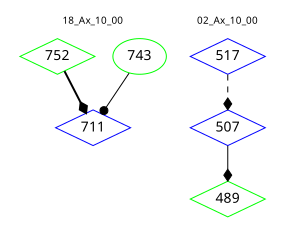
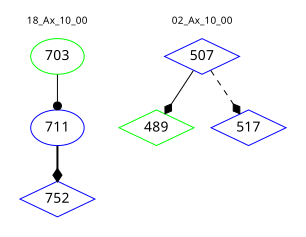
(57, 56) -> (57, 199)
(140, 56) -> (57, 56)
(228, 86) -> (222, 87)
(73, 87) -> (57, 158)
(93, 128) -> (57, 128)
